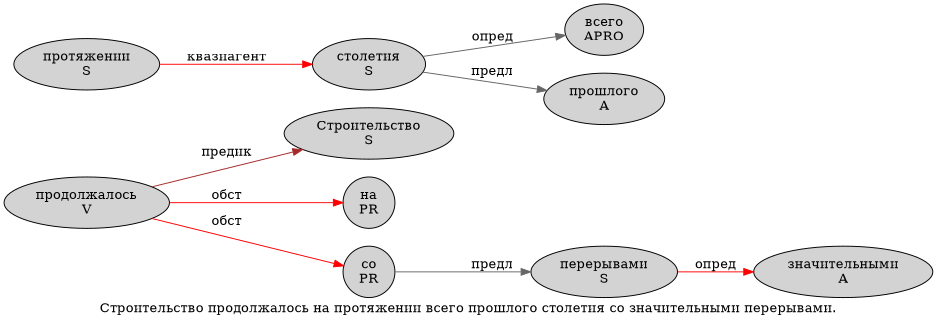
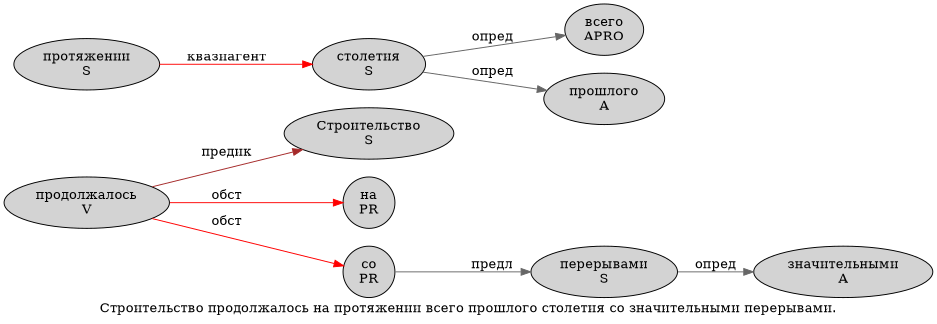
(492, 71) -> (492, 71)
(711, 272) -> (711, 272)
